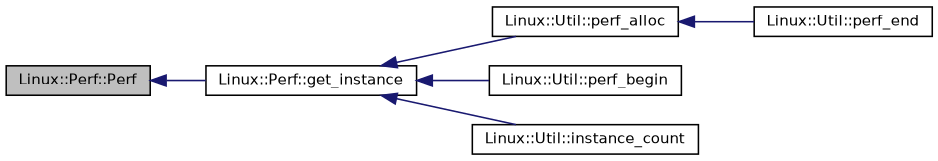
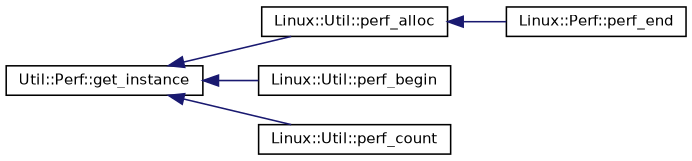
(843, 22) -> (596, 22)
(78, 81) -> none
(311, 81) -> (105, 81)
(585, 139) -> (355, 139)
